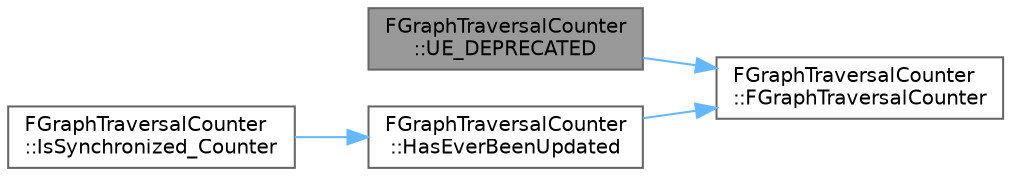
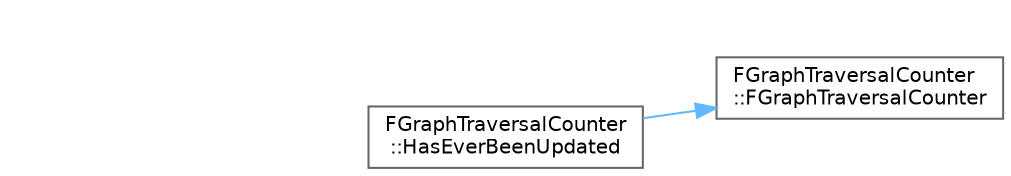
(506, 39) -> none
(151, 137) -> none
